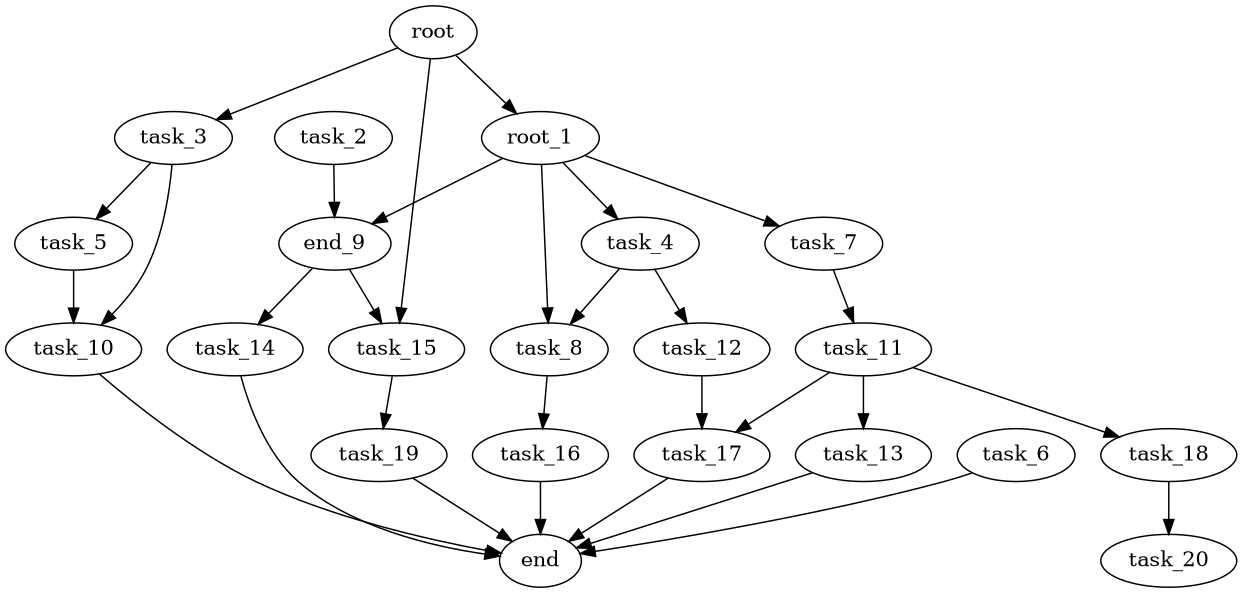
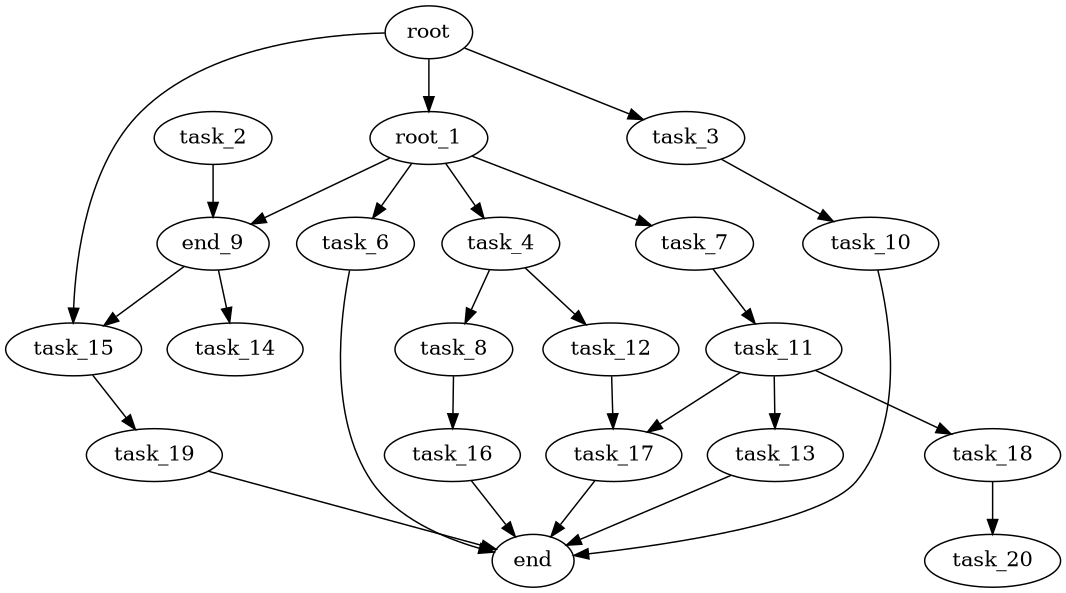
(545, 236) -> (396, 185)
(74, 244) -> none
(318, 496) -> none
